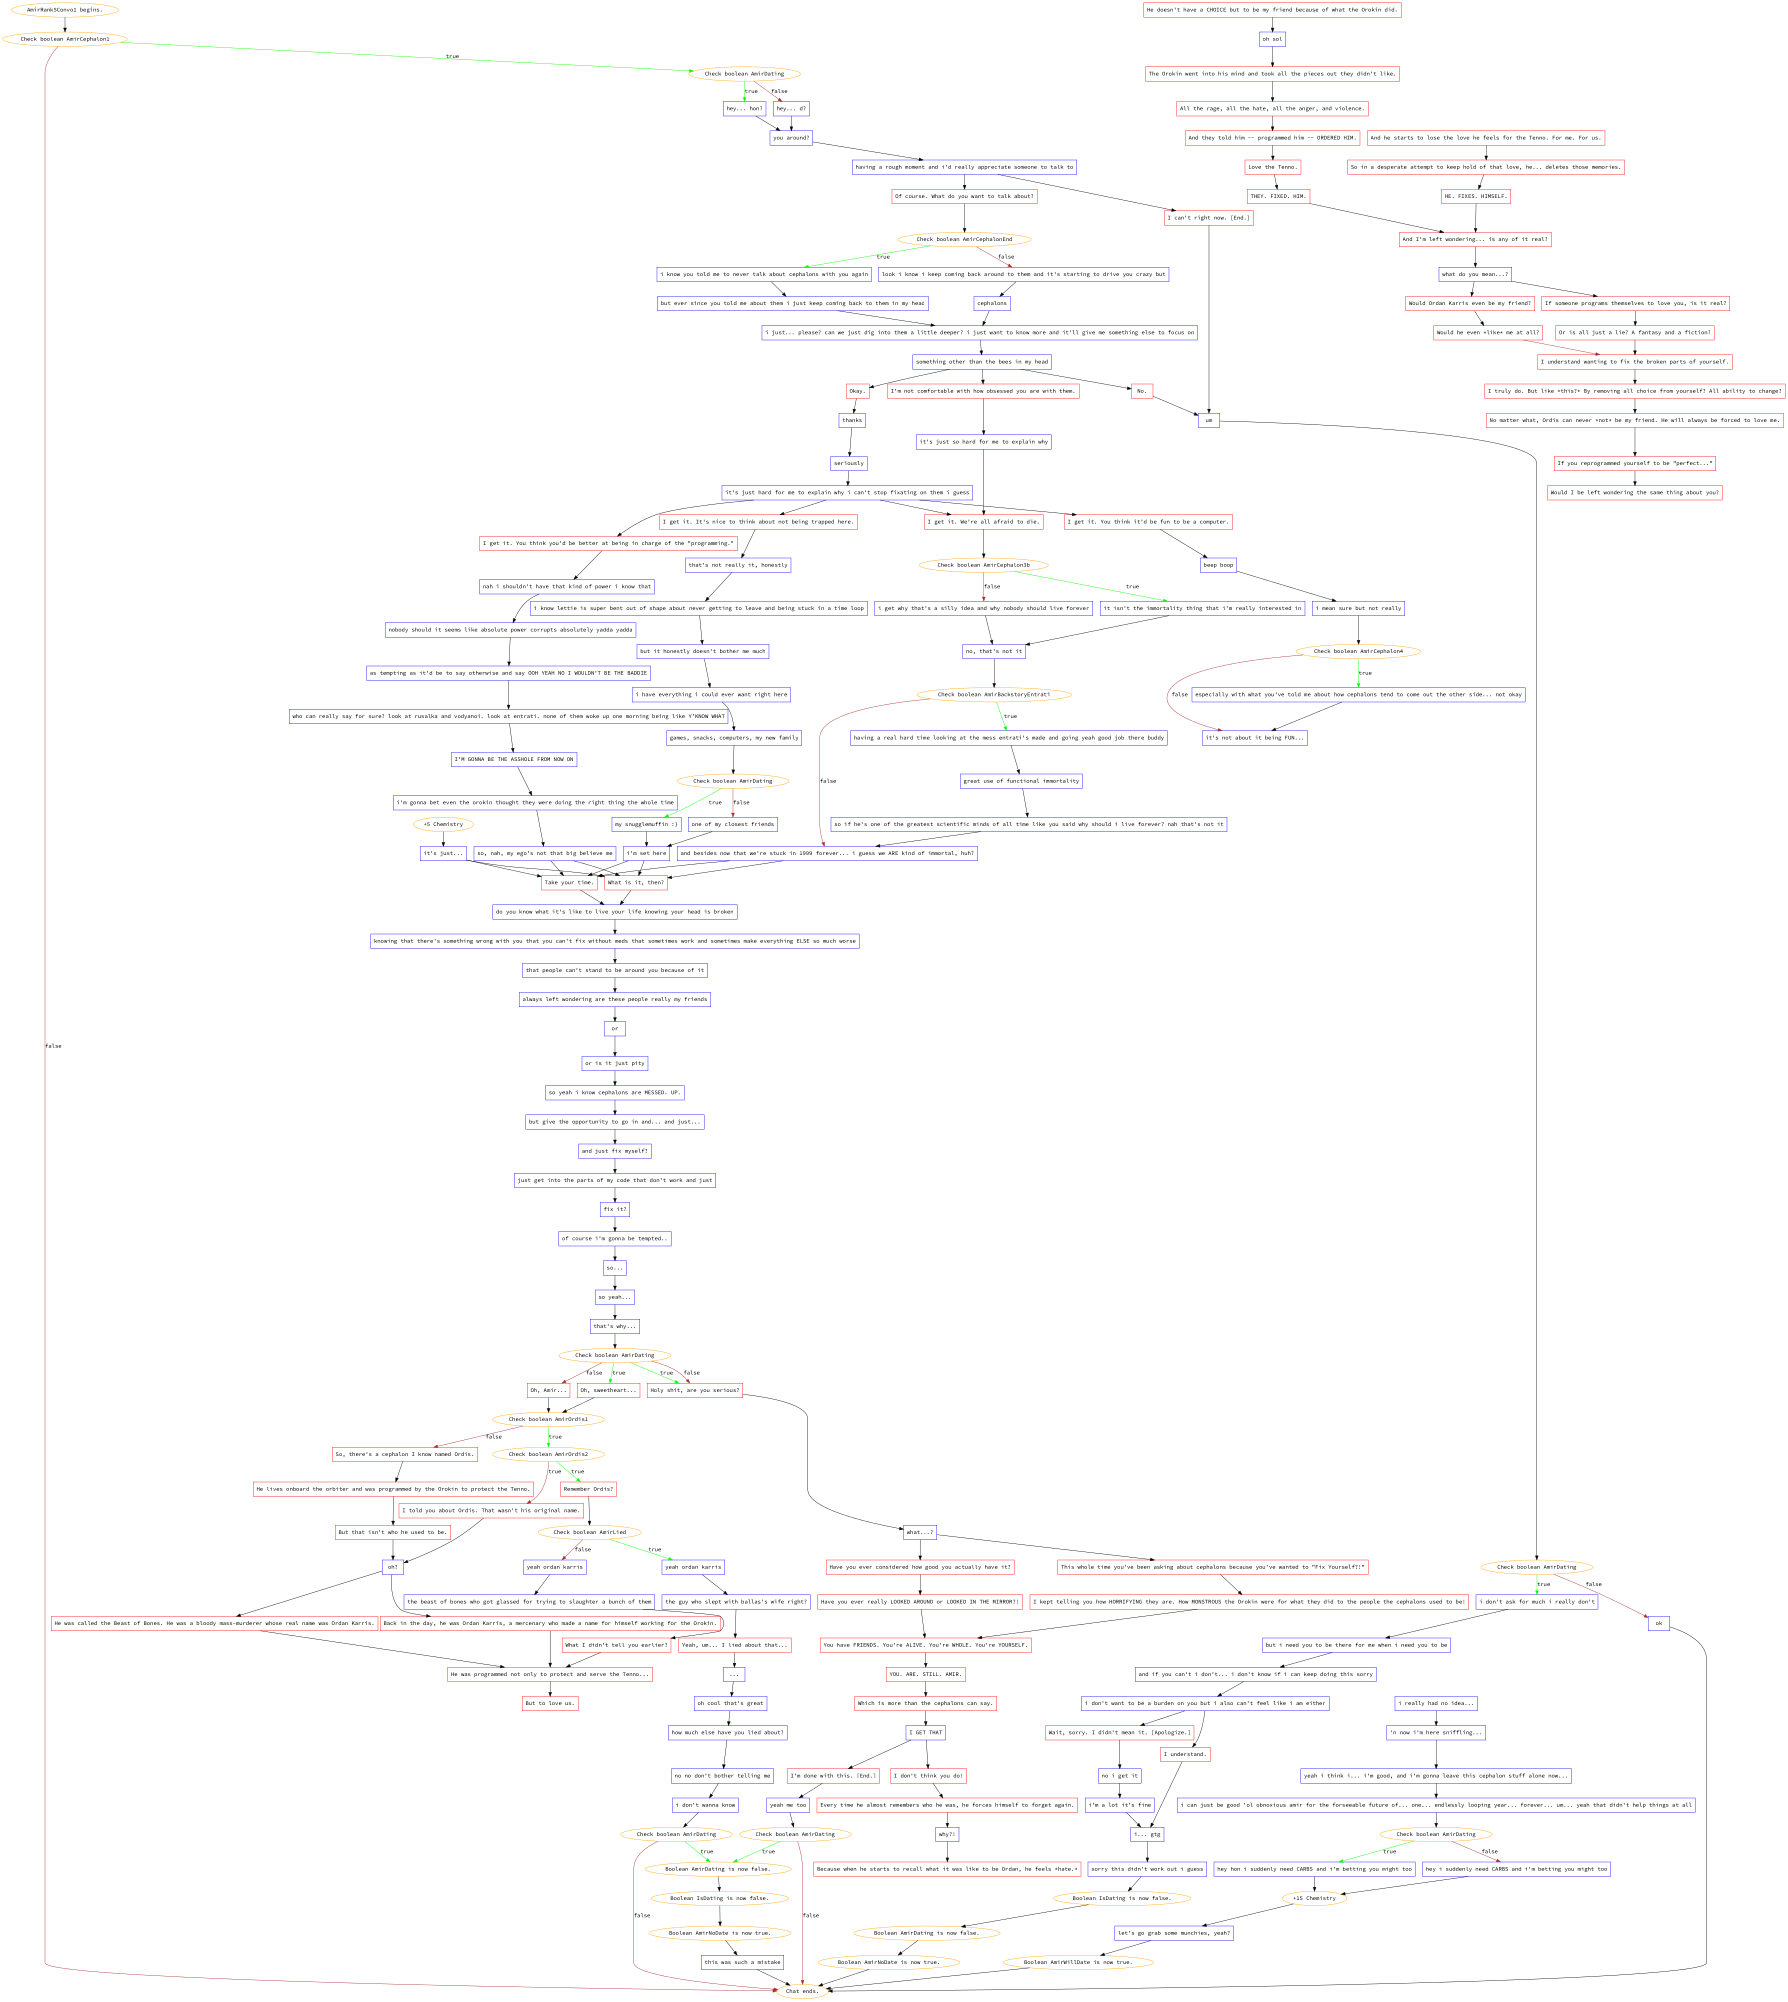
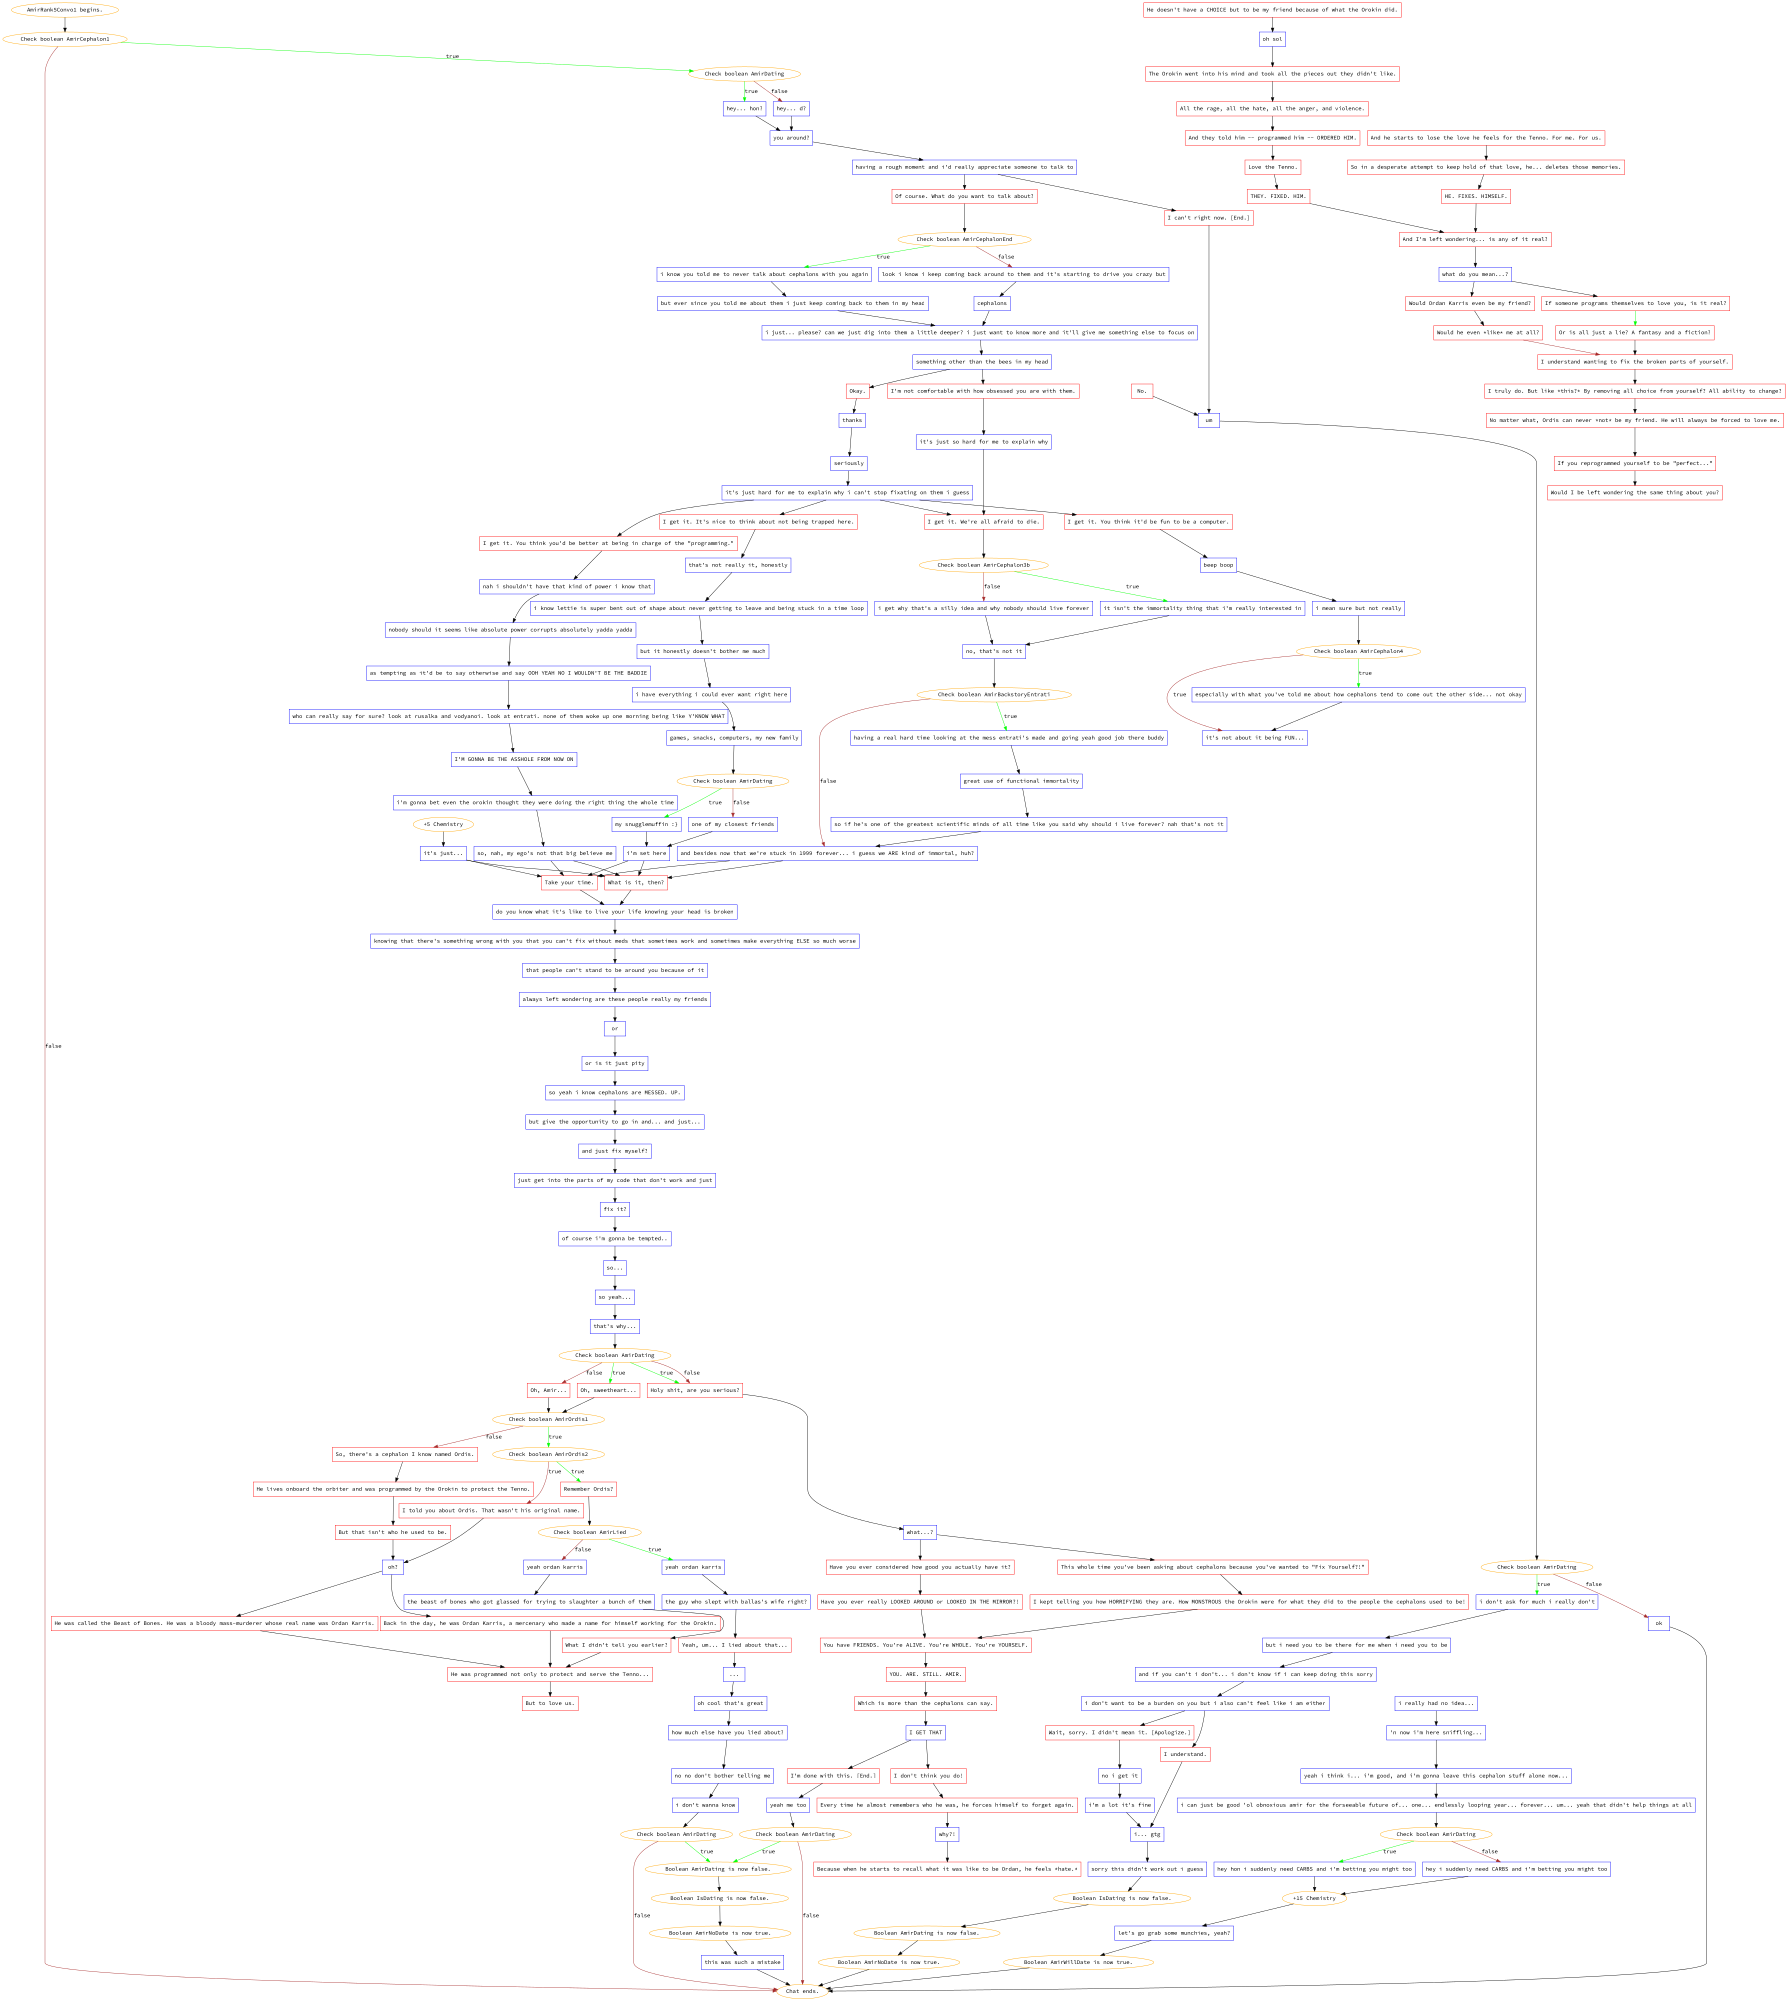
(1635, 316) -> (1635, 316)
(1074, 379) -> none
(1180, 695) -> (1180, 695)
